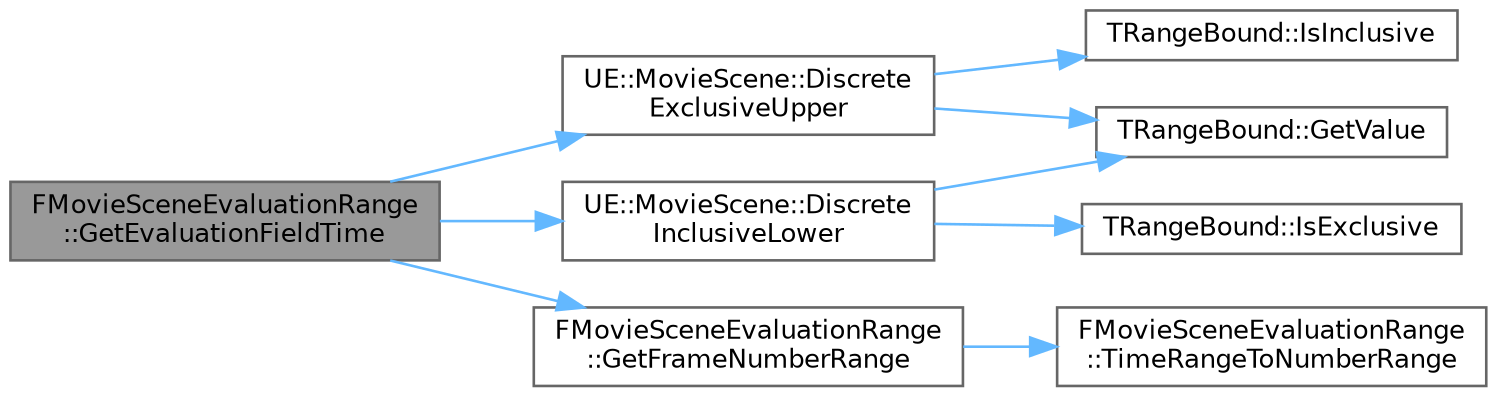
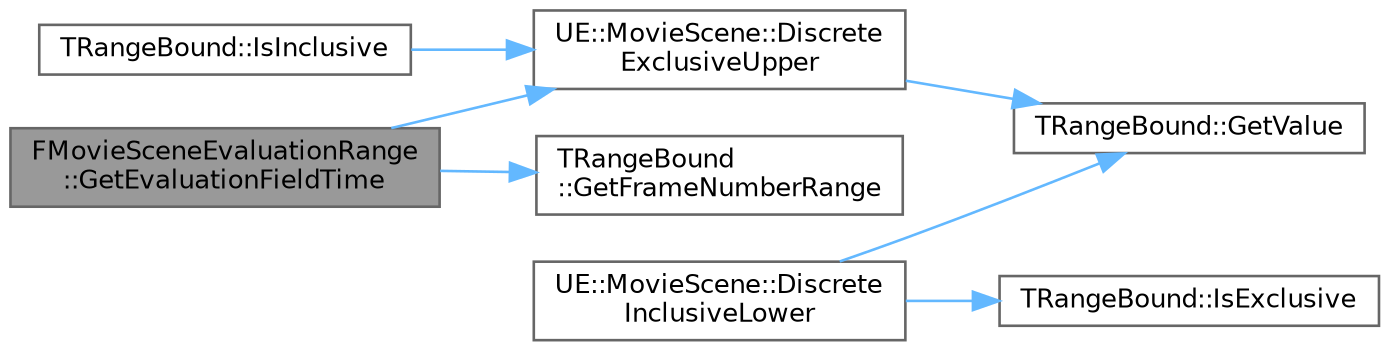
(996, 67) -> (459, 50)
(488, 221) -> none
(748, 347) -> (720, 175)
(1272, 347) -> none
